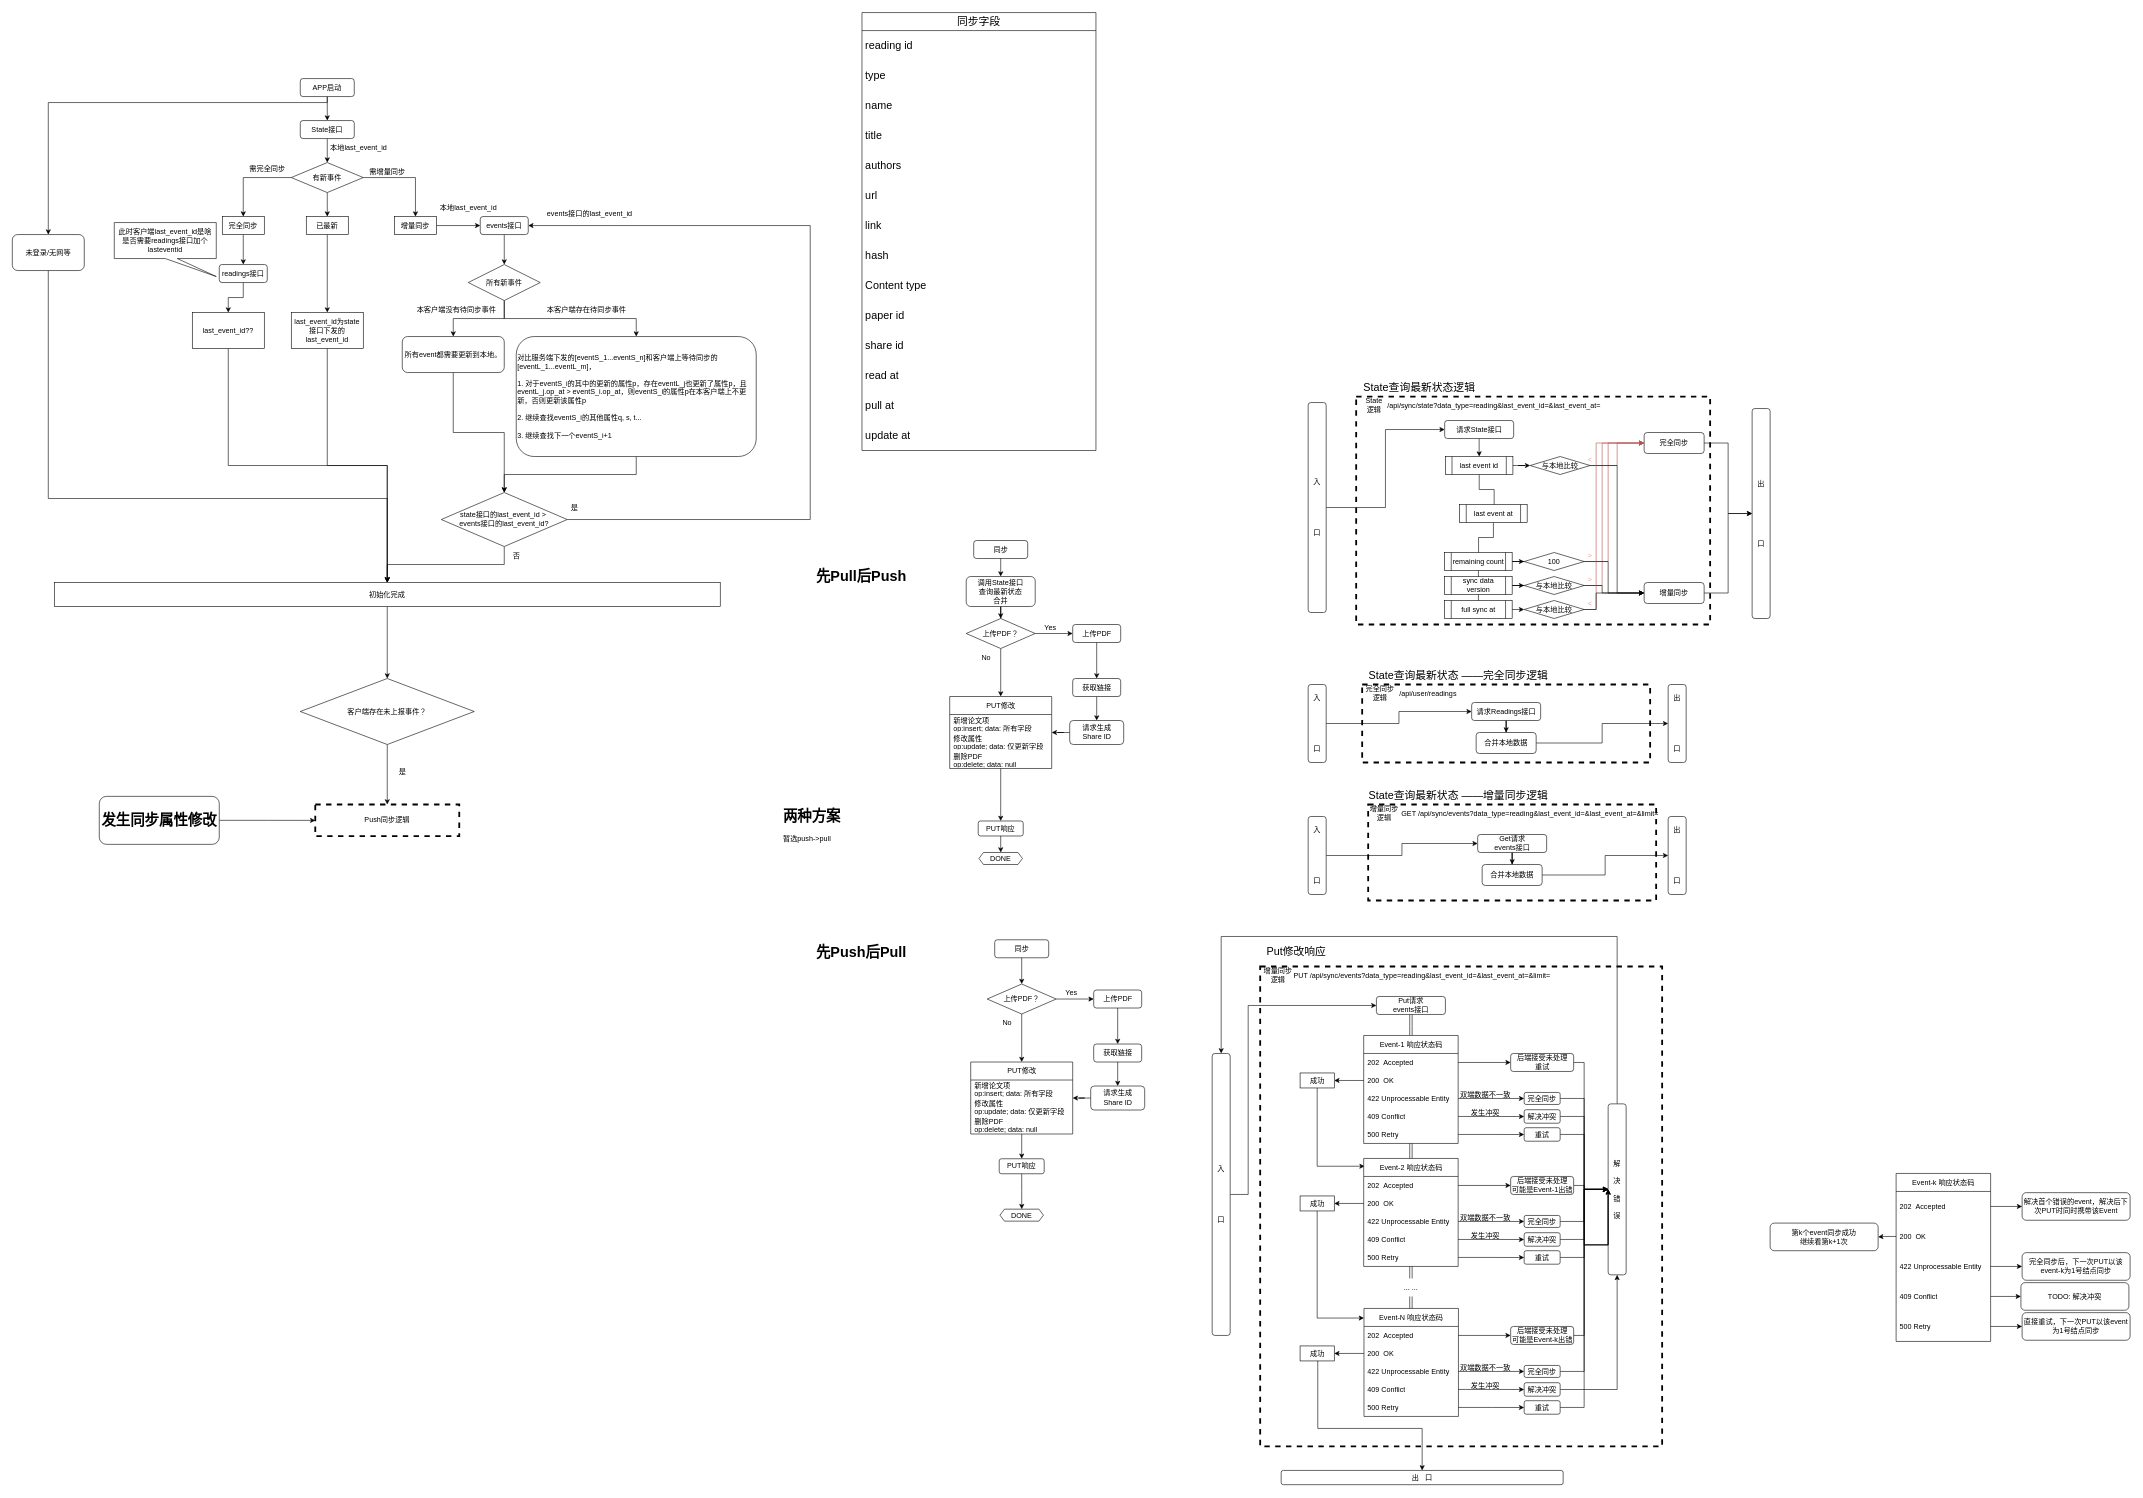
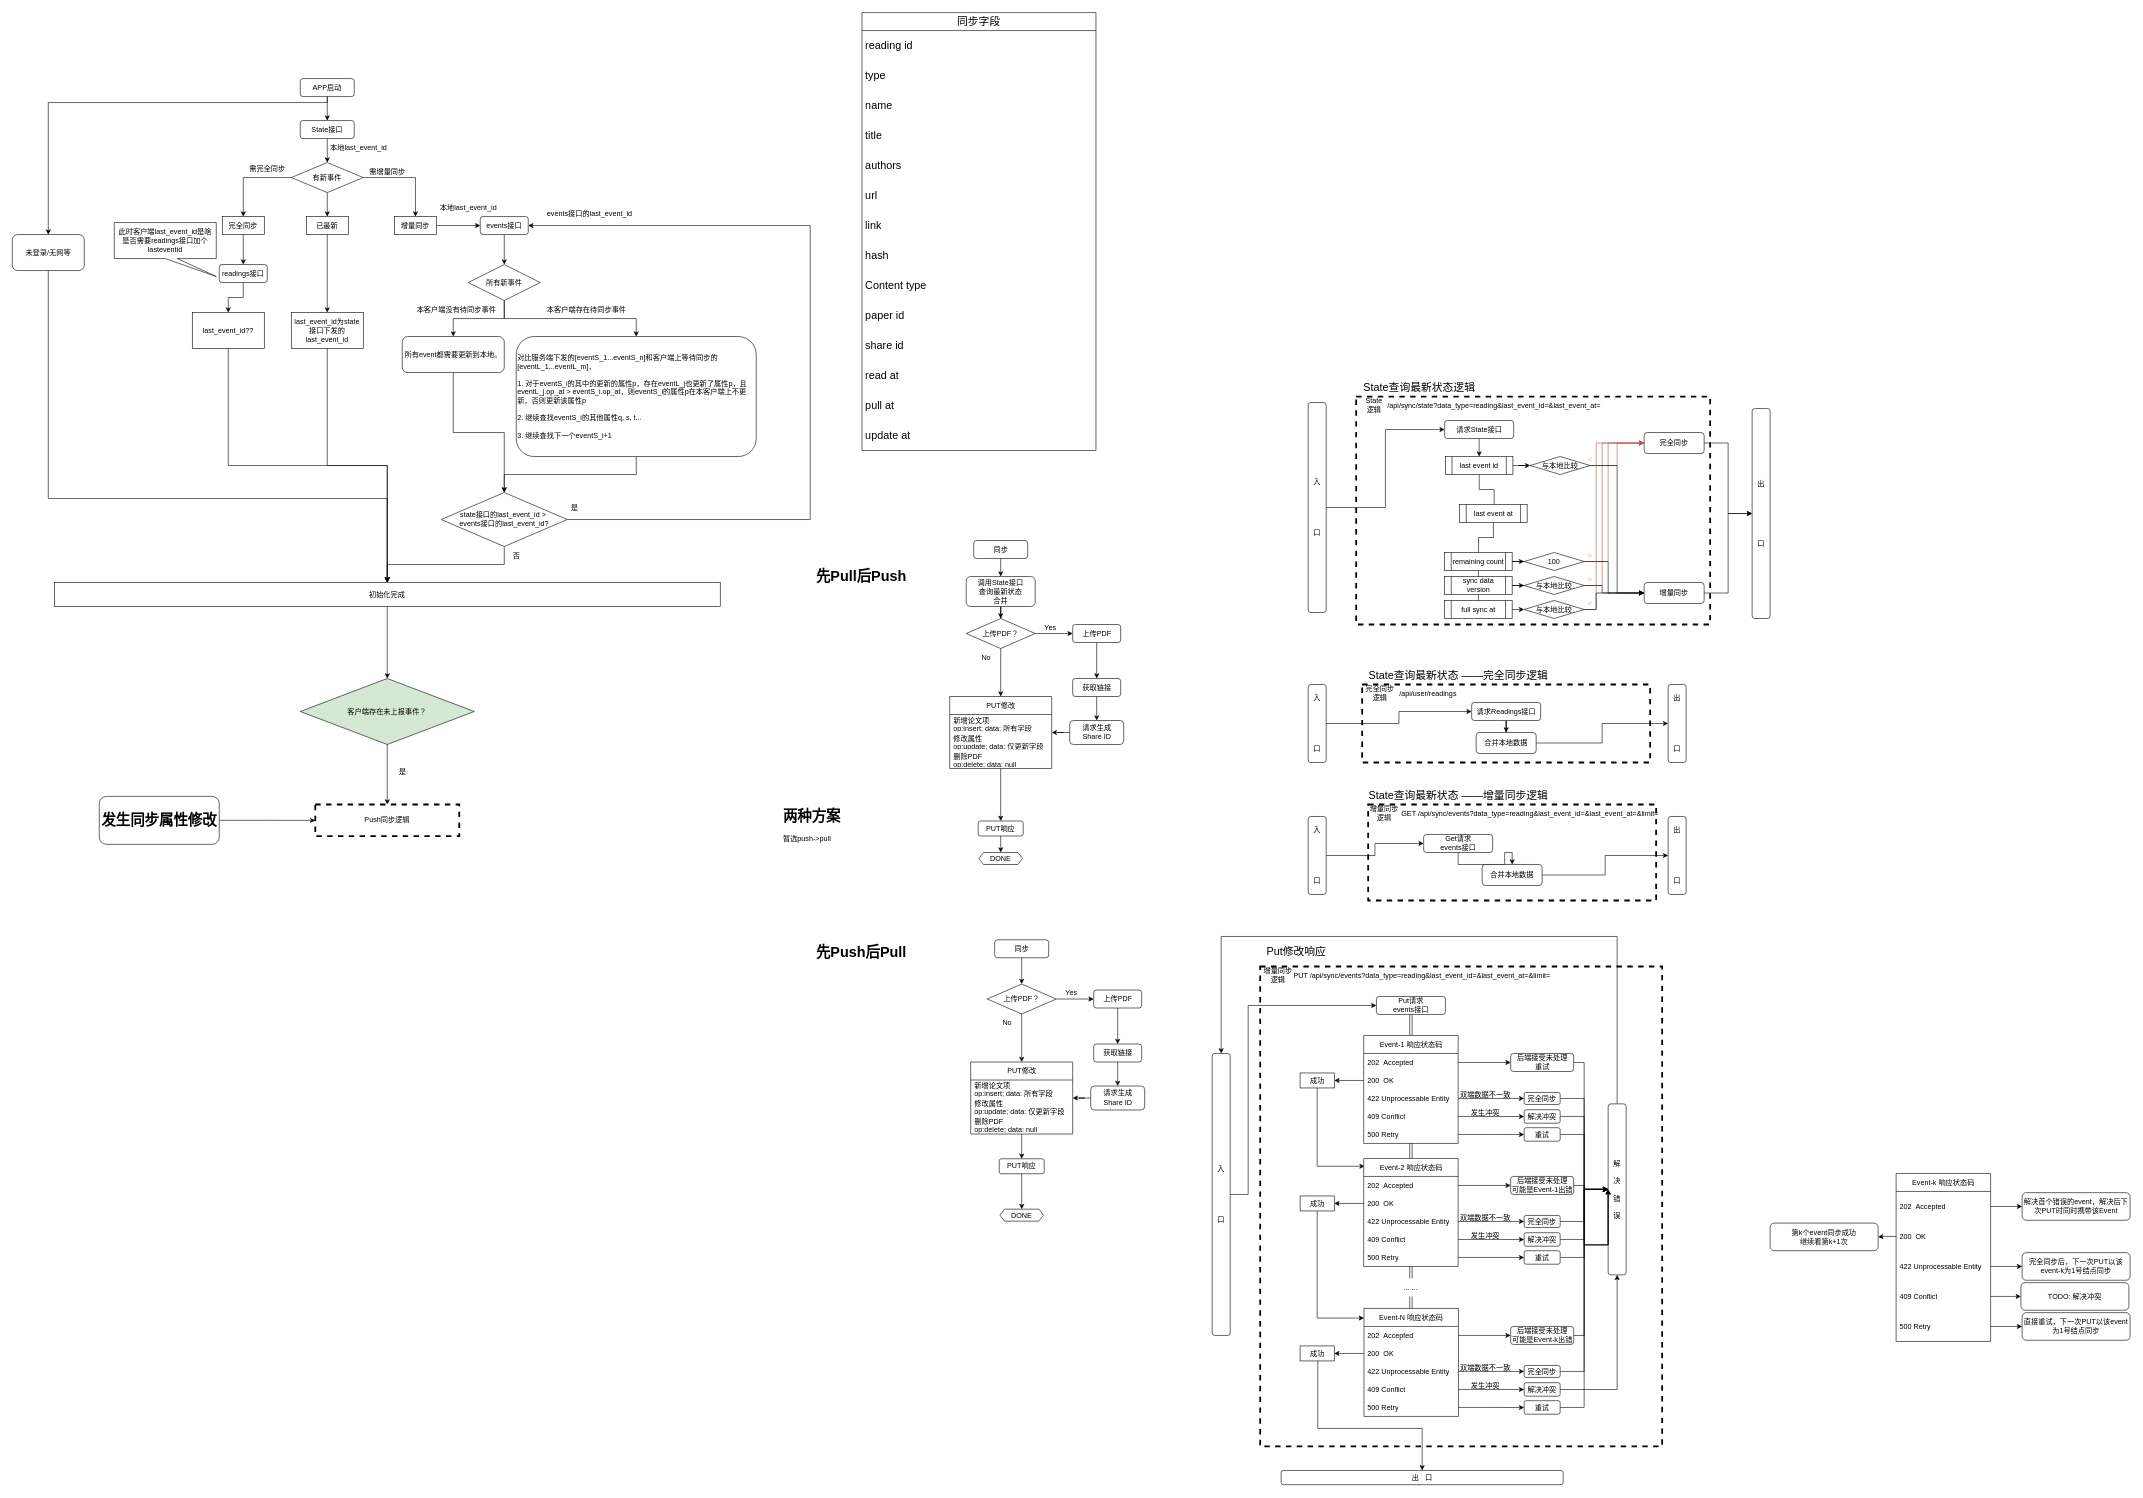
(387, 711) -> (387, 711)
(1512, 843) -> (1458, 843)
